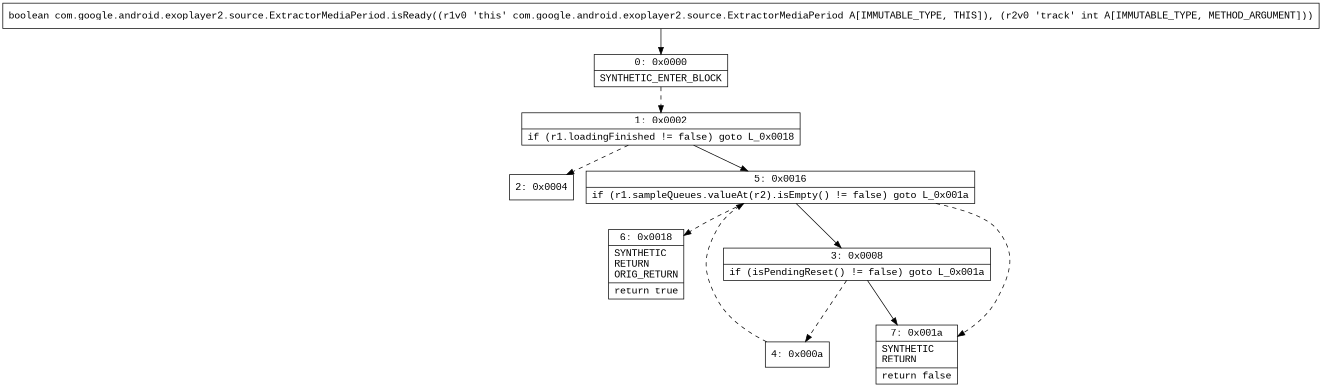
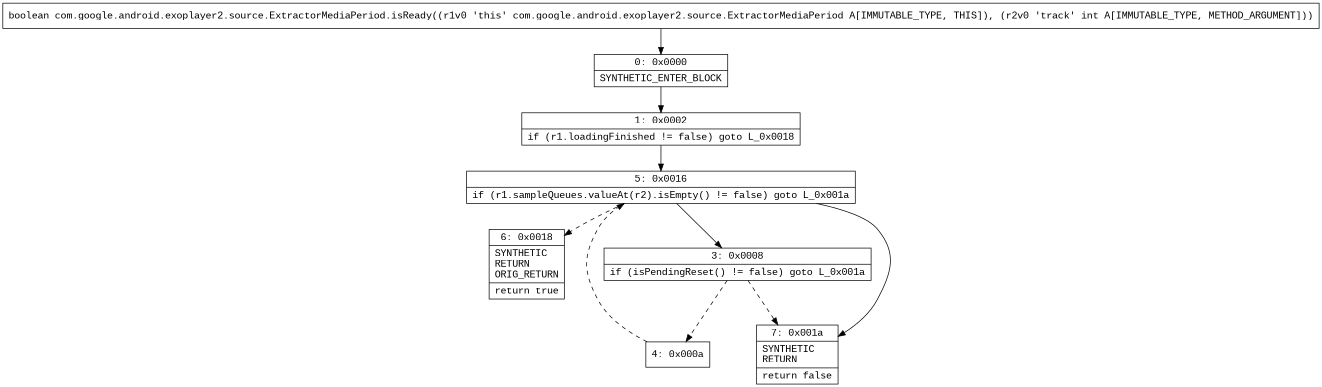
(661, 96) -> (661, 96)
(541, 187) -> none
(1009, 254) -> (890, 254)
(880, 300) -> (761, 300)
